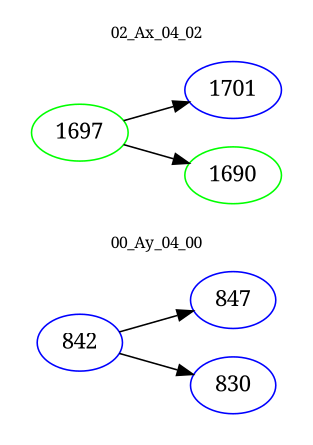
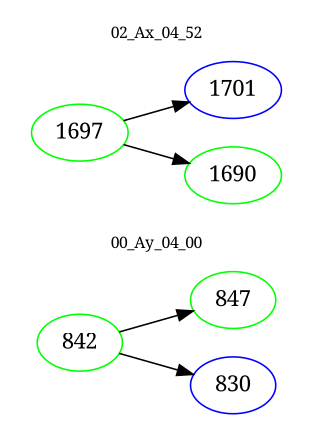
(156, 34) -> (156, 34)
(233, 300) -> (233, 300)
(80, 343) -> (80, 343)
